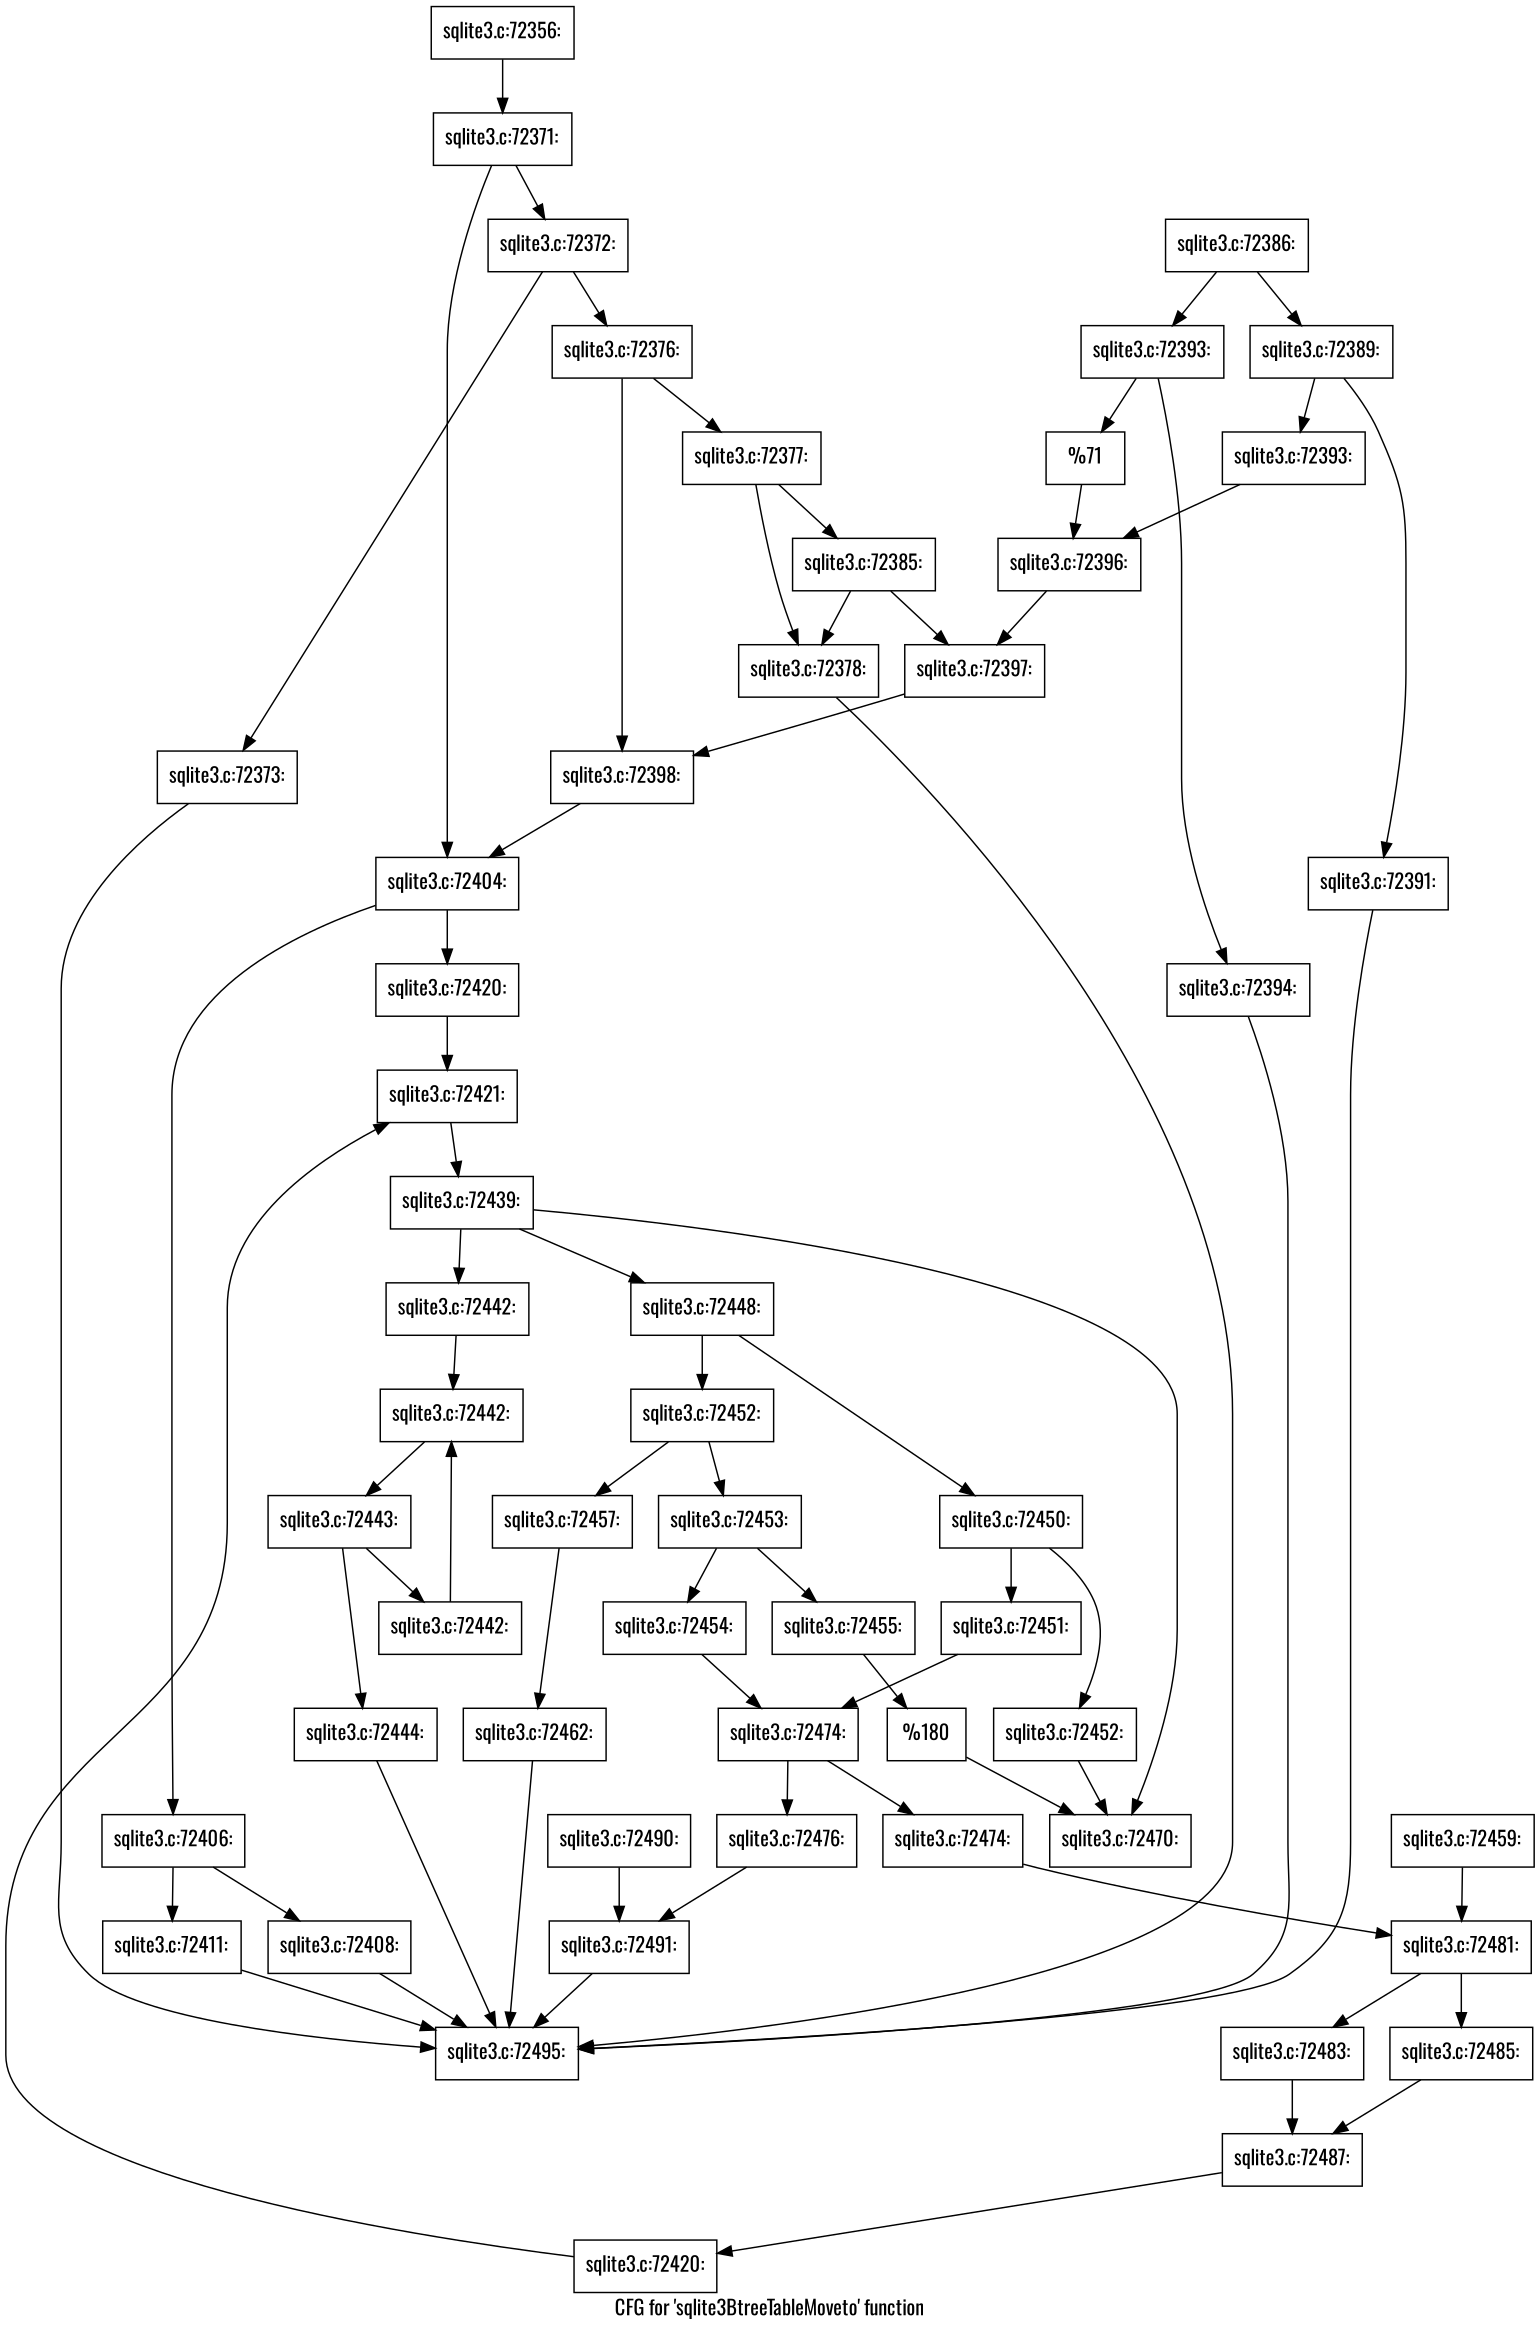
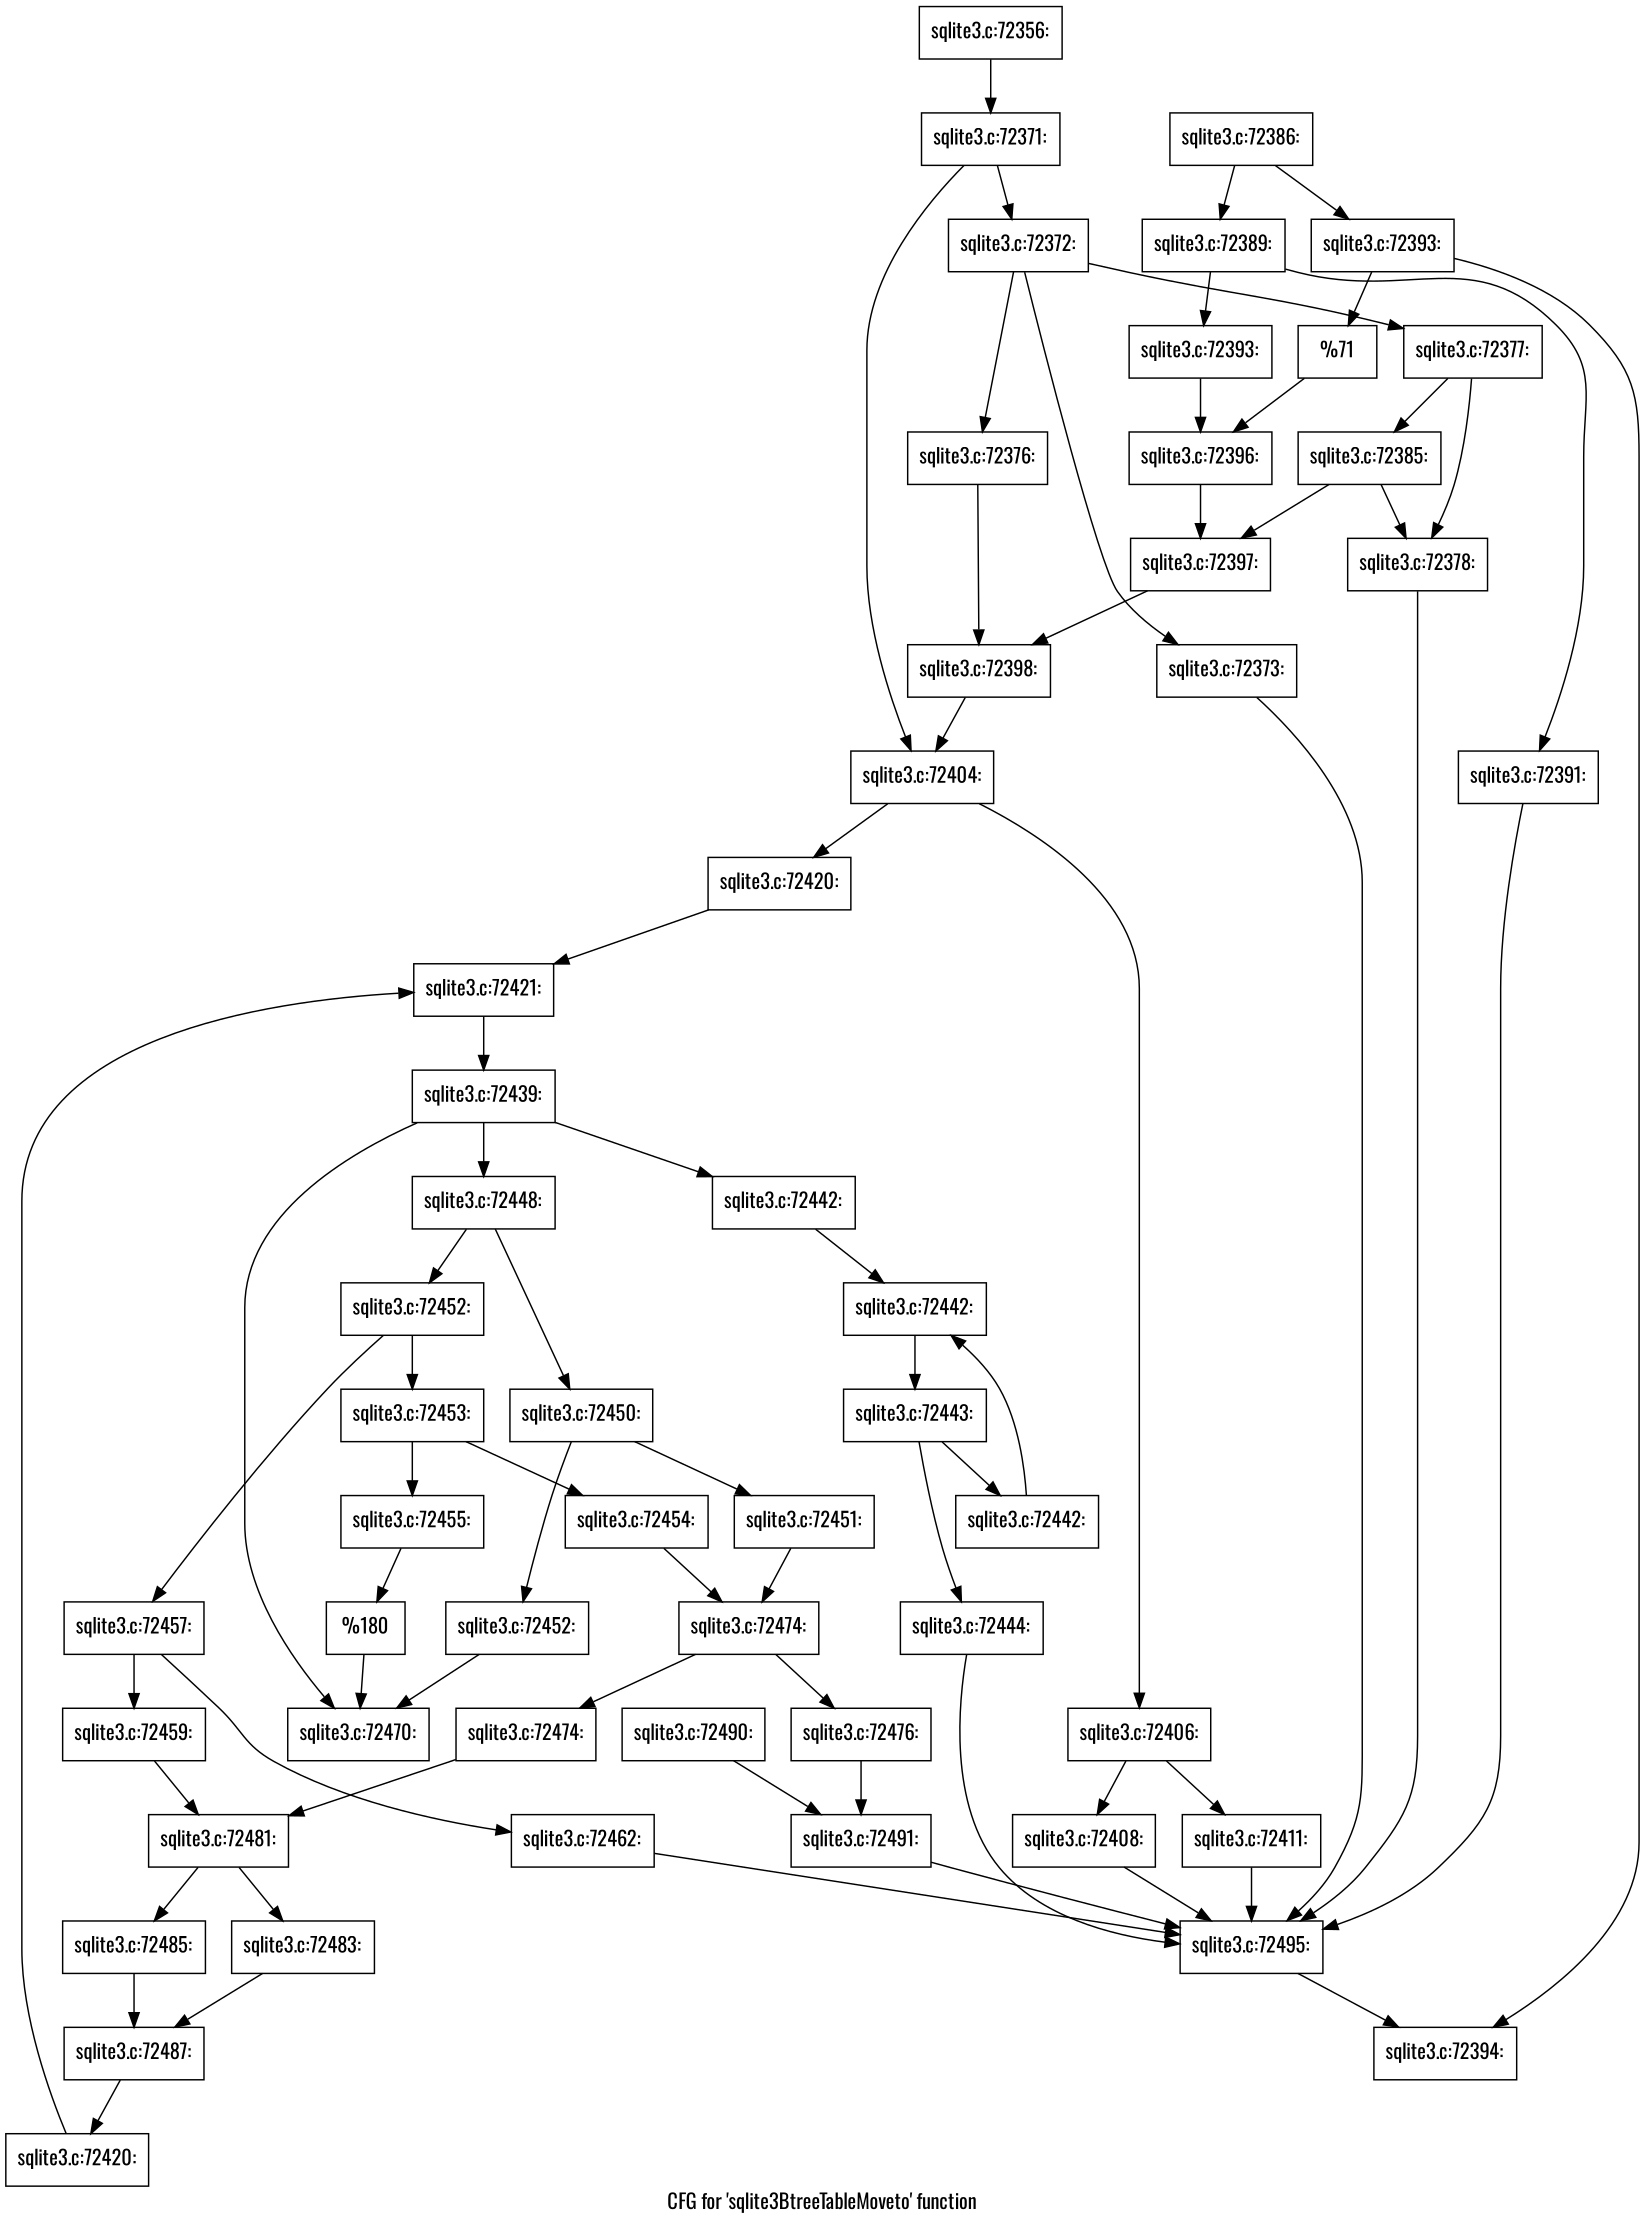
(681, 401) -> (1239, 294)
none -> (134, 1674)
(1288, 1831) -> (1342, 1997)
